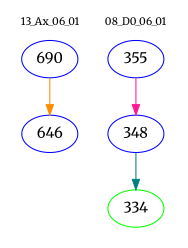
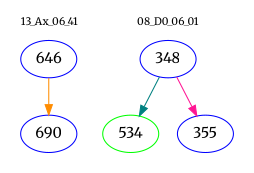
(50, 22) -> (49, 22)
(50, 91) -> (49, 91)
(136, 91) -> (184, 92)
(136, 209) -> (131, 134)
